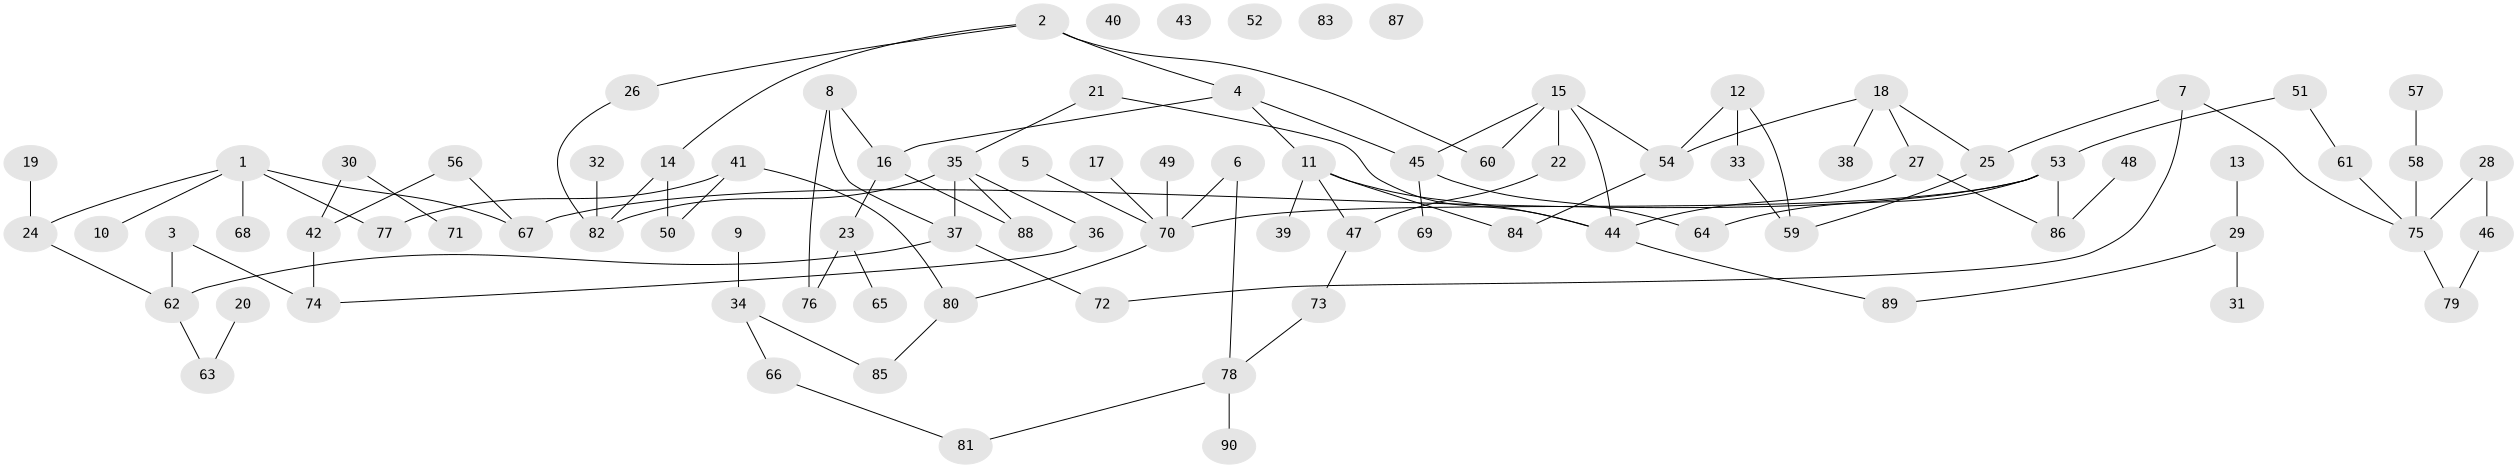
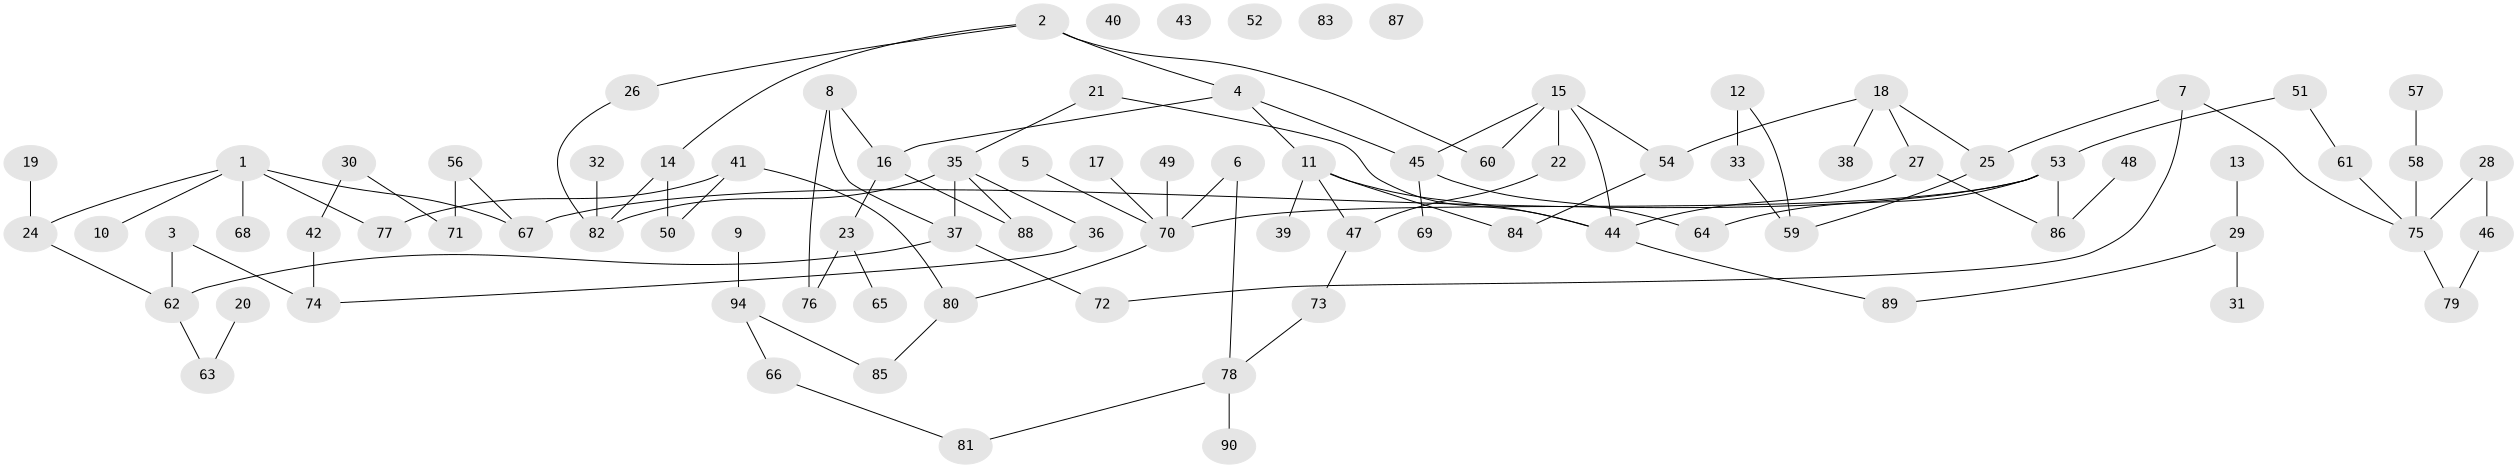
(1702, 128) -> none
(382, 200) -> (455, 199)
(738, 305) -> (738, 305)
